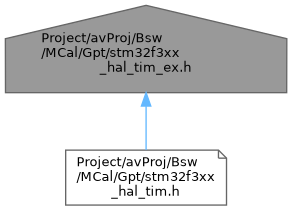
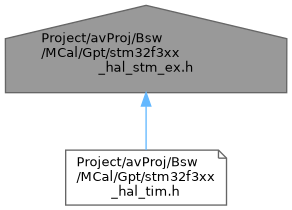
(146, 54) -> (146, 54)
